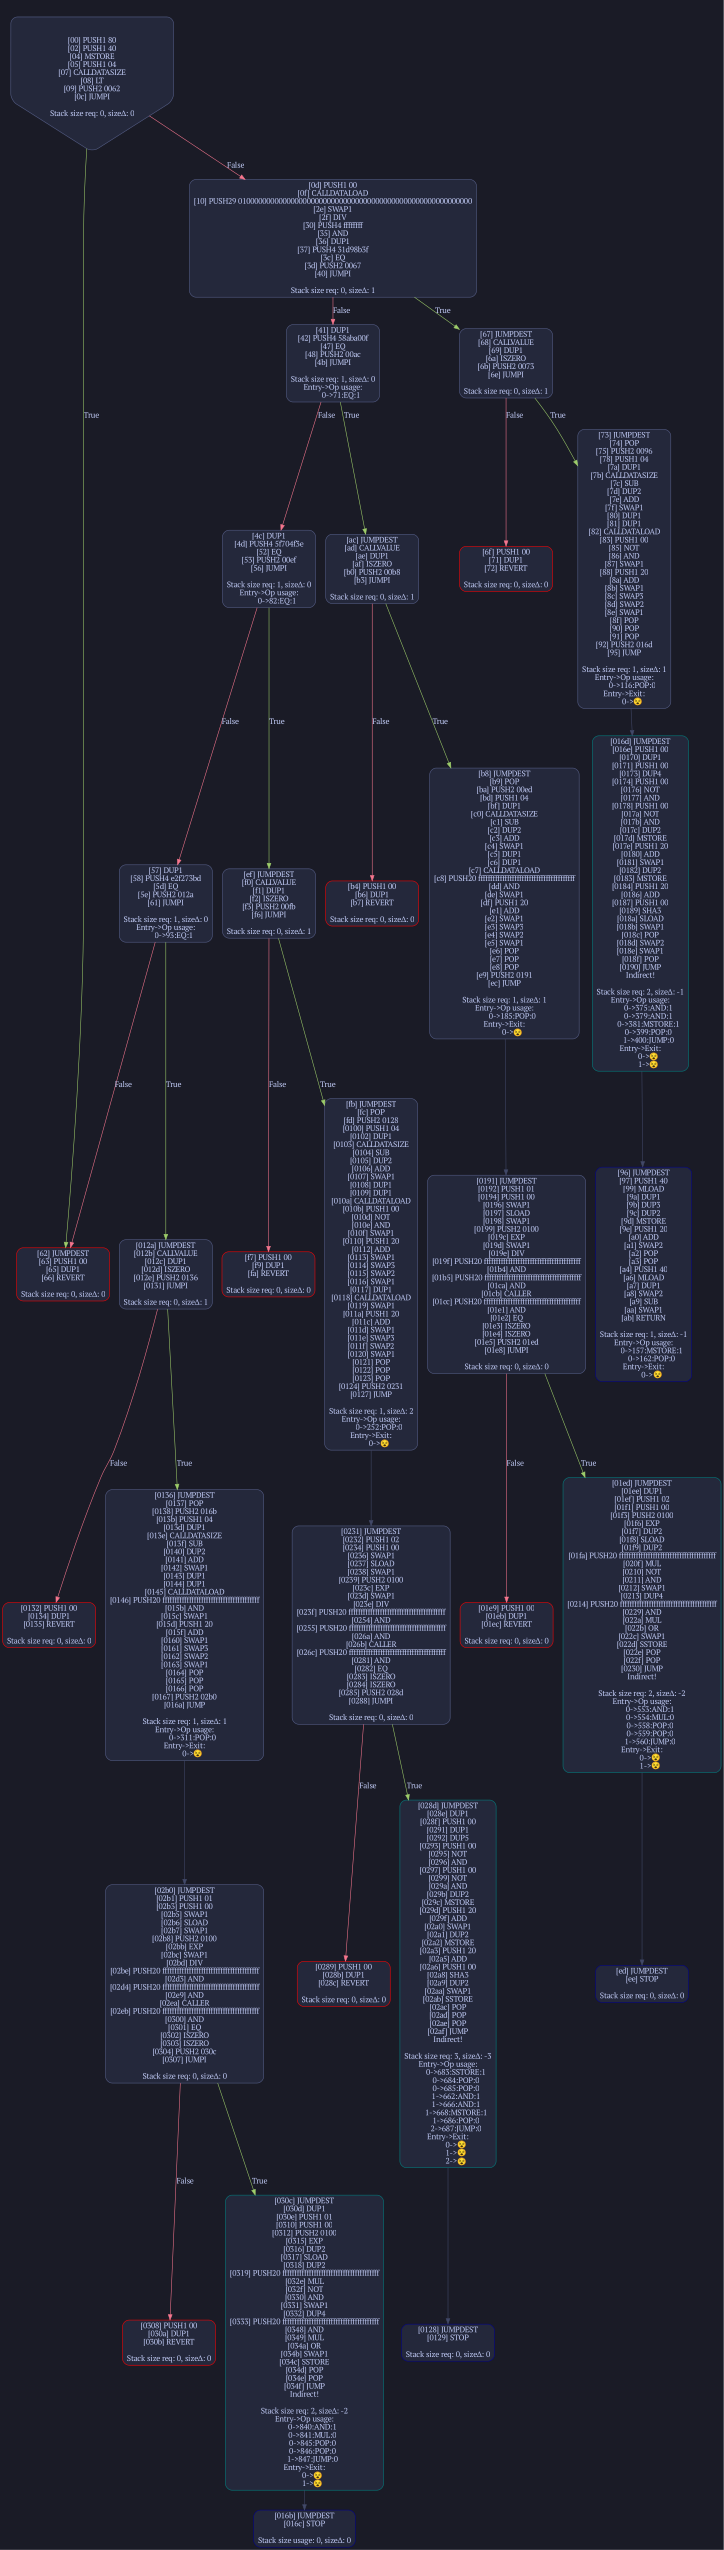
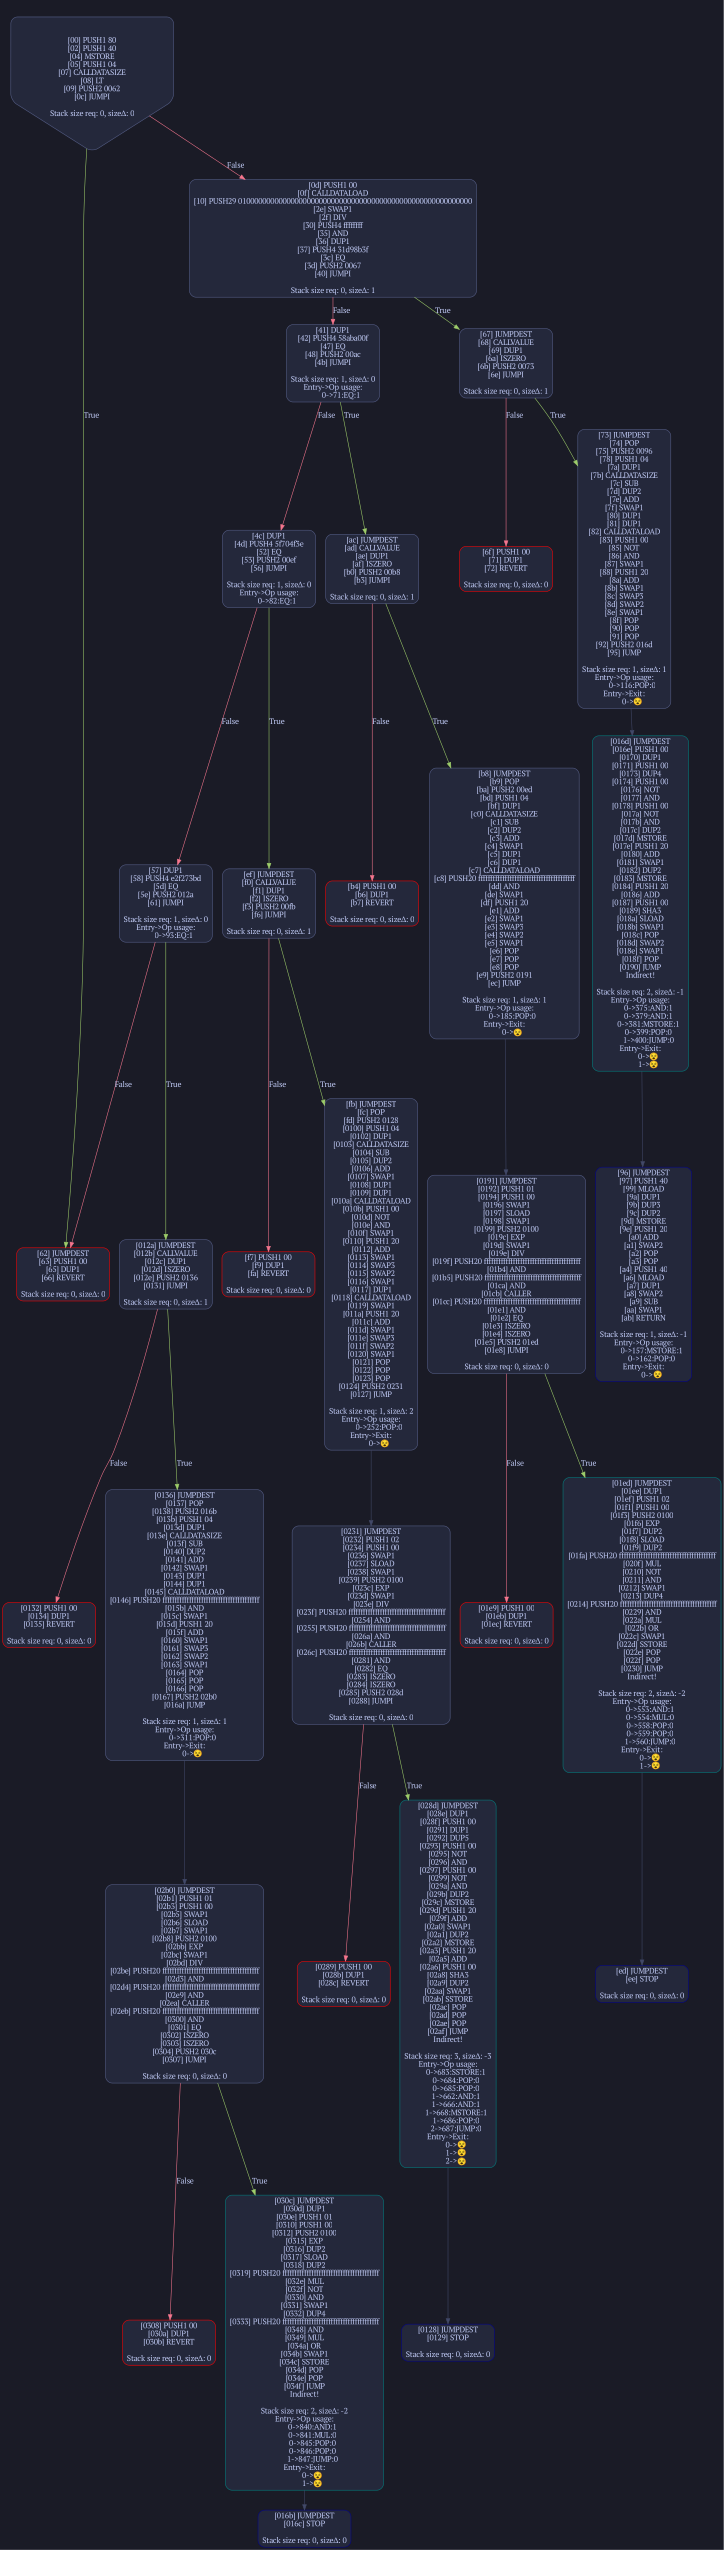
(304, 2529) -> (304, 2529)
